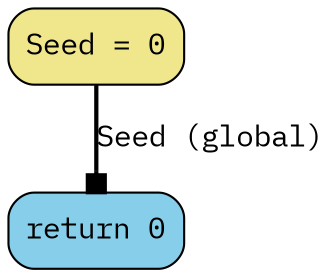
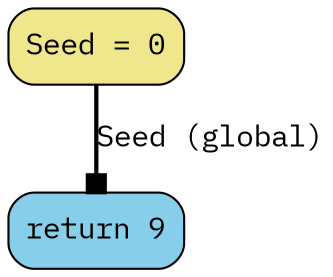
(96, 231) -> (96, 231)
